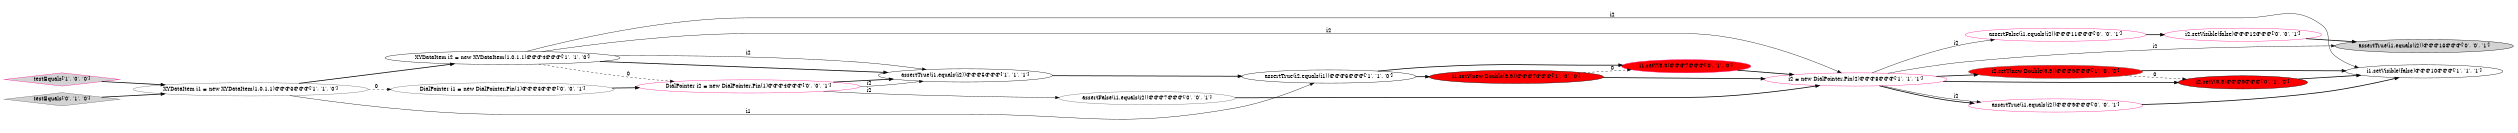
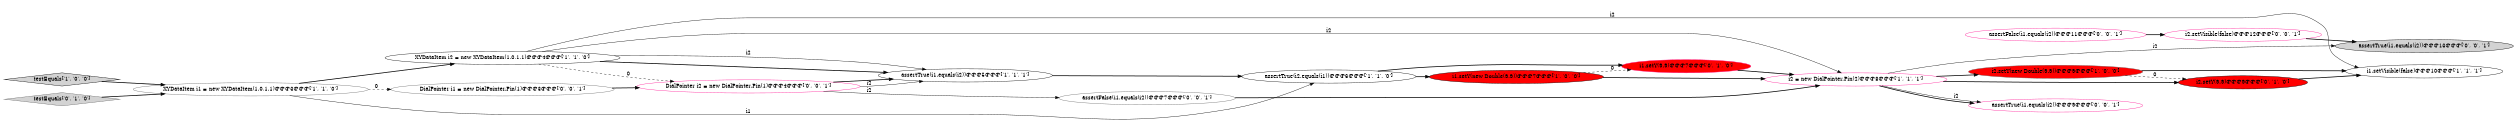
(1930, 53) -> none
(62, 79) -> (62, 79)
(2269, 98) -> none
